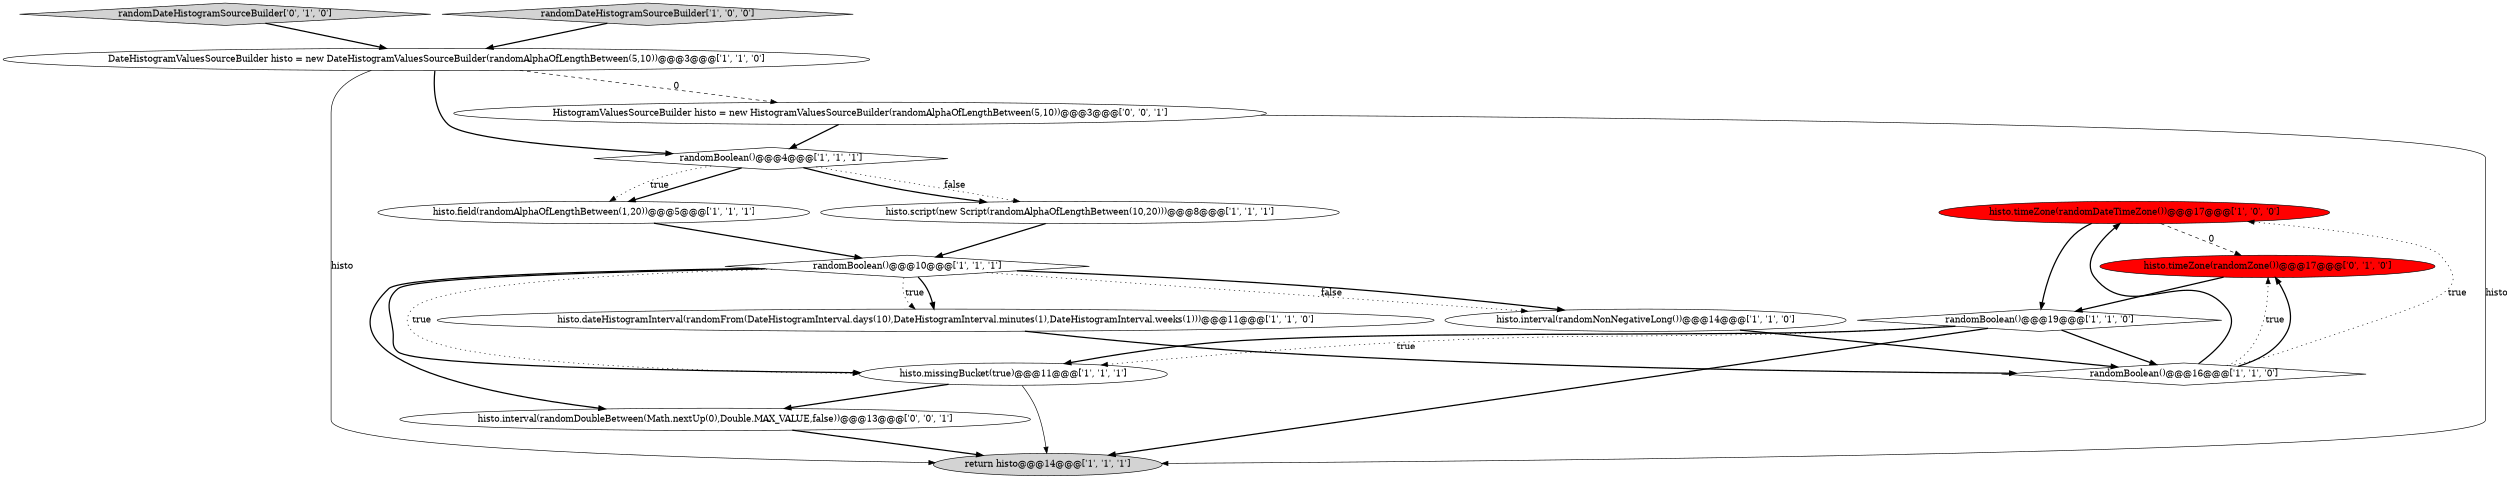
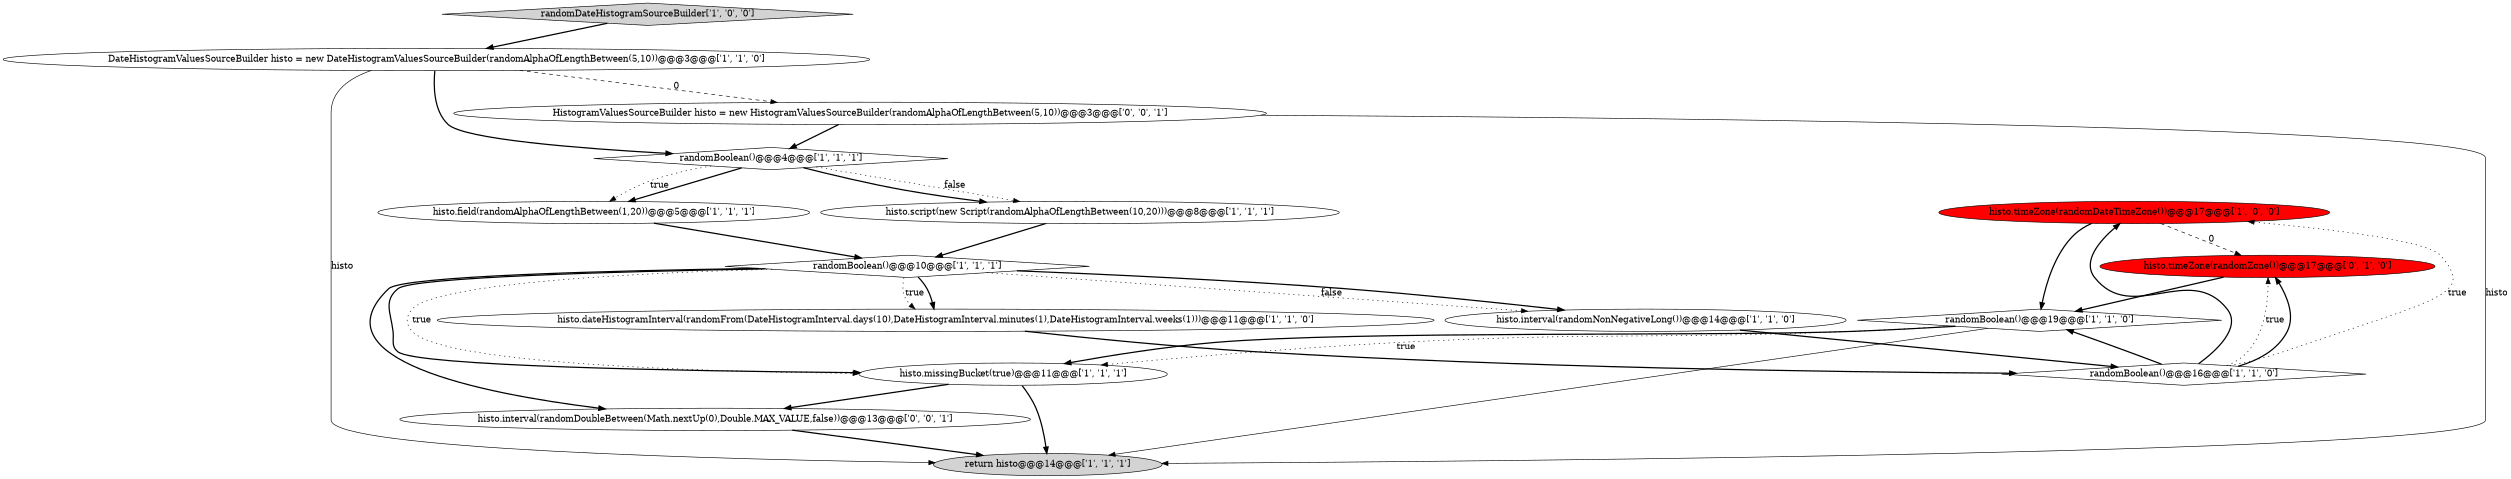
(225, 14) -> none
(2106, 347) -> (2118, 348)
(1552, 391) -> (1552, 391)
(1038, 415) -> (1038, 415)
